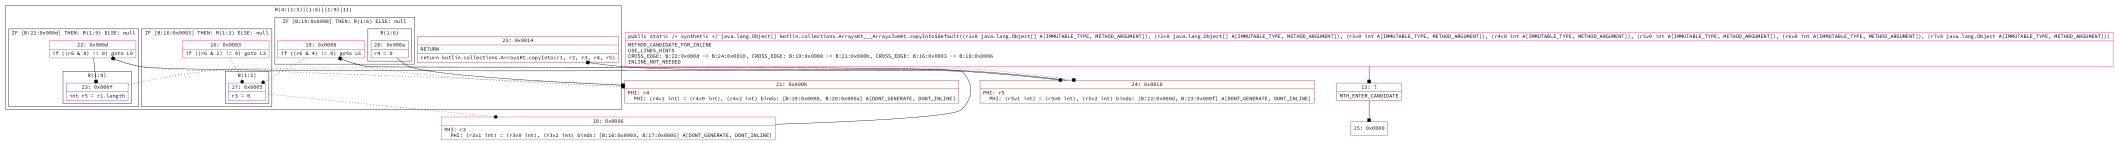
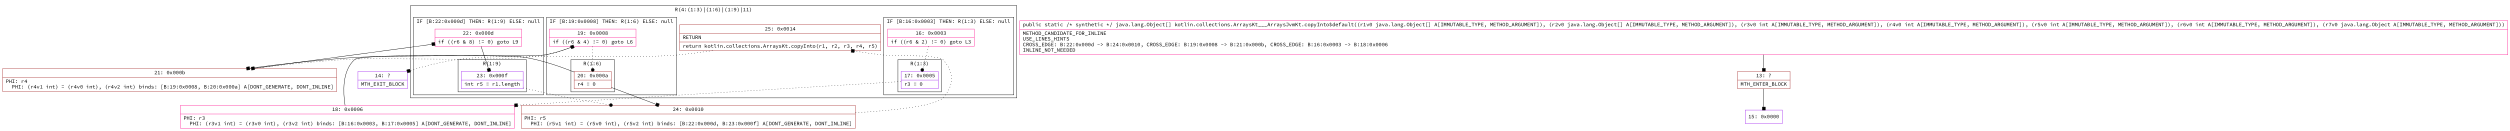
(599, 68) -> (566, 97)
(829, 69) -> (952, 79)
(584, 71) -> (624, 92)
(278, 74) -> (593, 54)
(369, 75) -> (350, 55)
none -> (383, 80)
(1369, 96) -> (1764, 84)
(380, 105) -> (710, 93)
